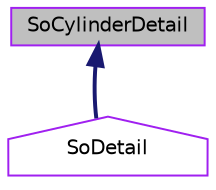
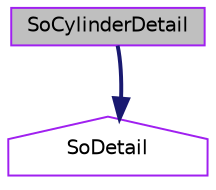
(95, 92) -> (121, 72)
